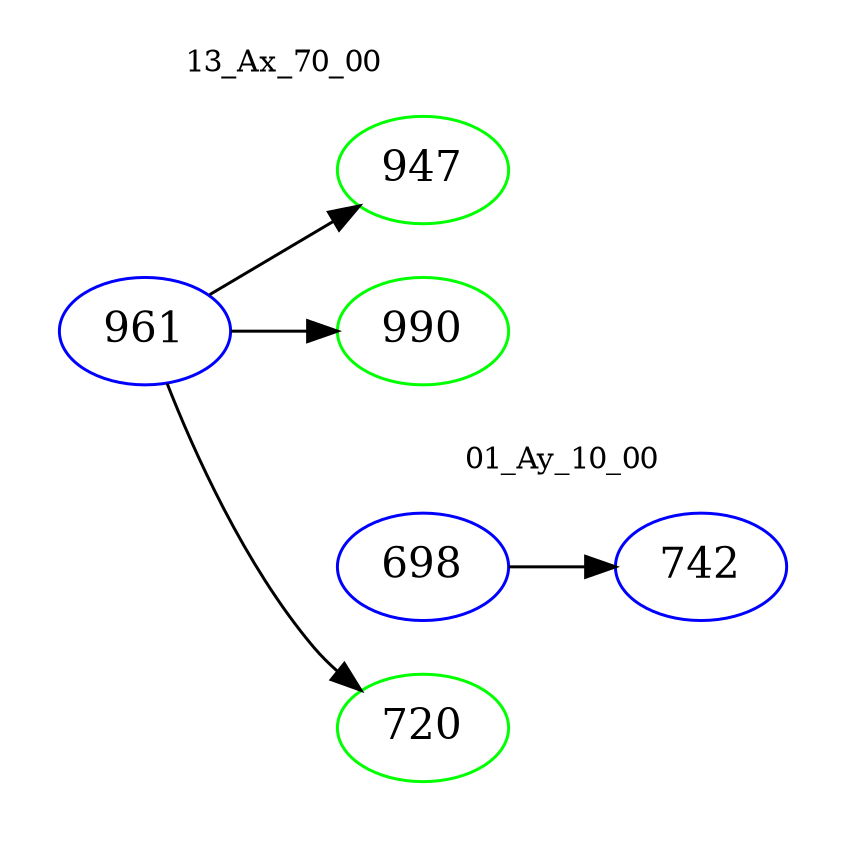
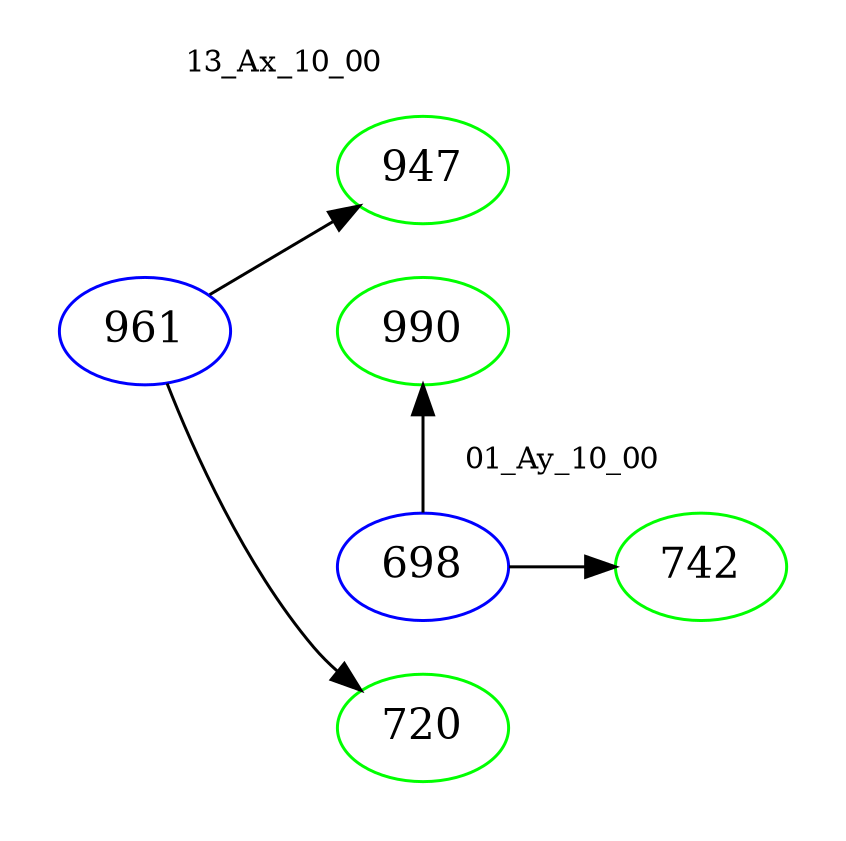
(284, 64) -> (284, 64)
(269, 331) -> (423, 464)
(701, 567) -> (701, 567)
